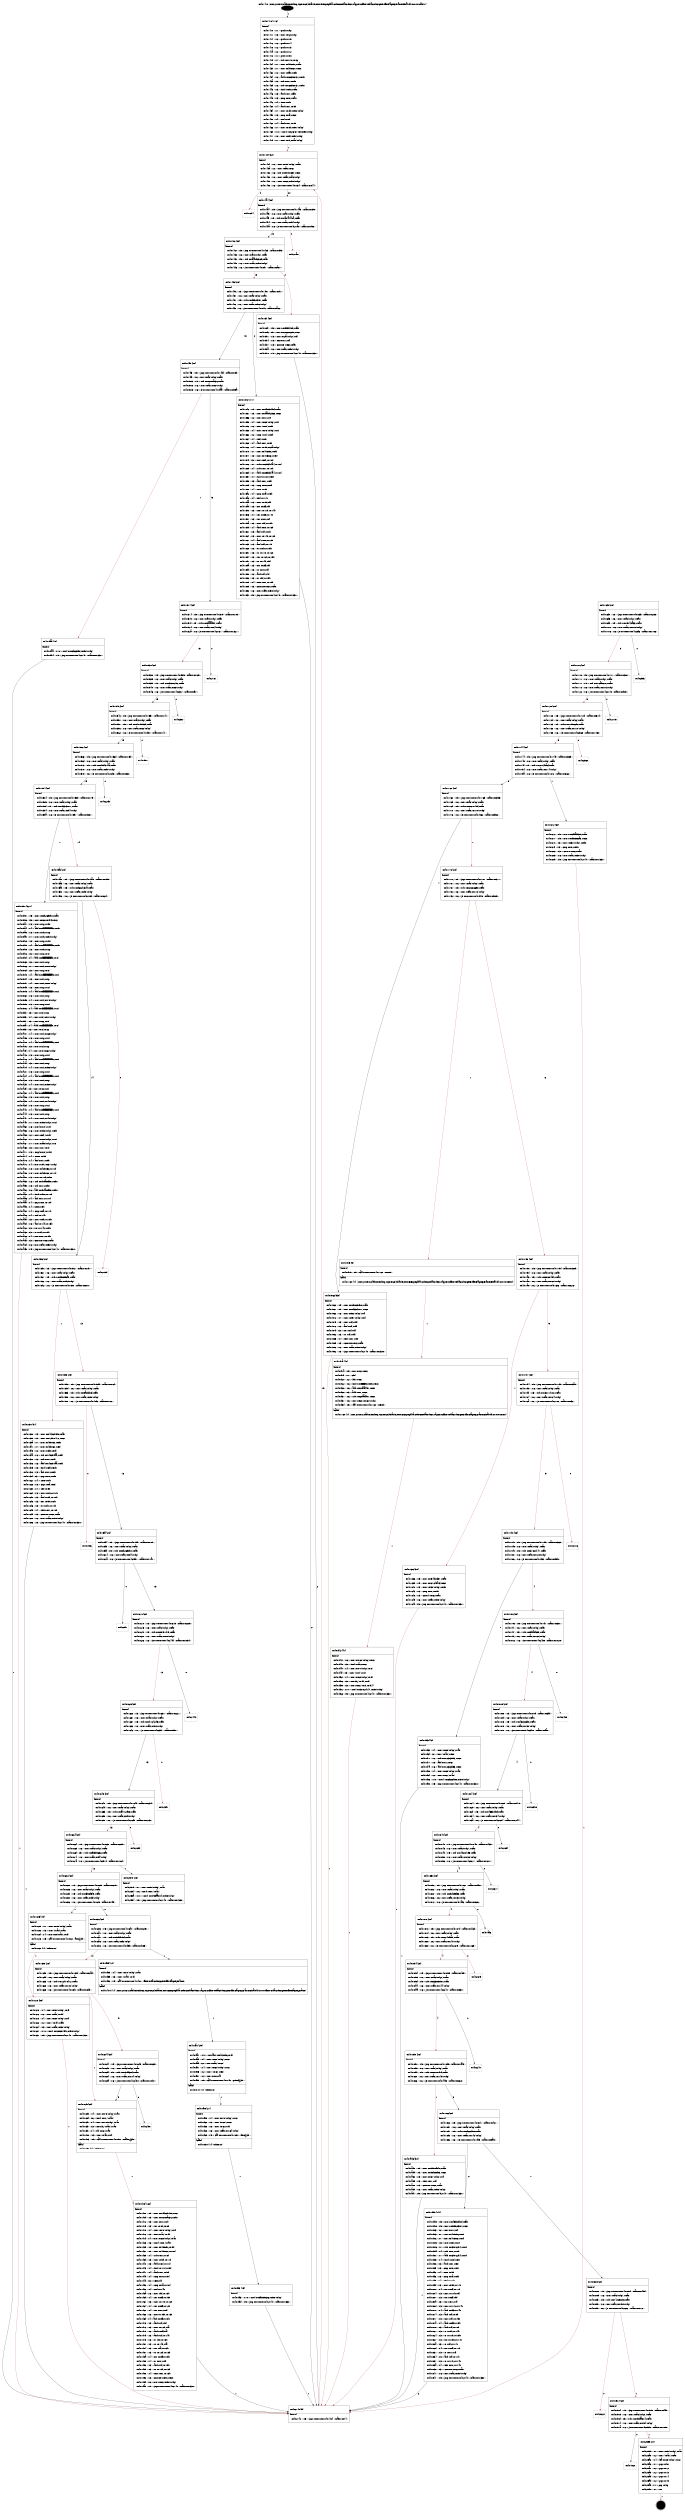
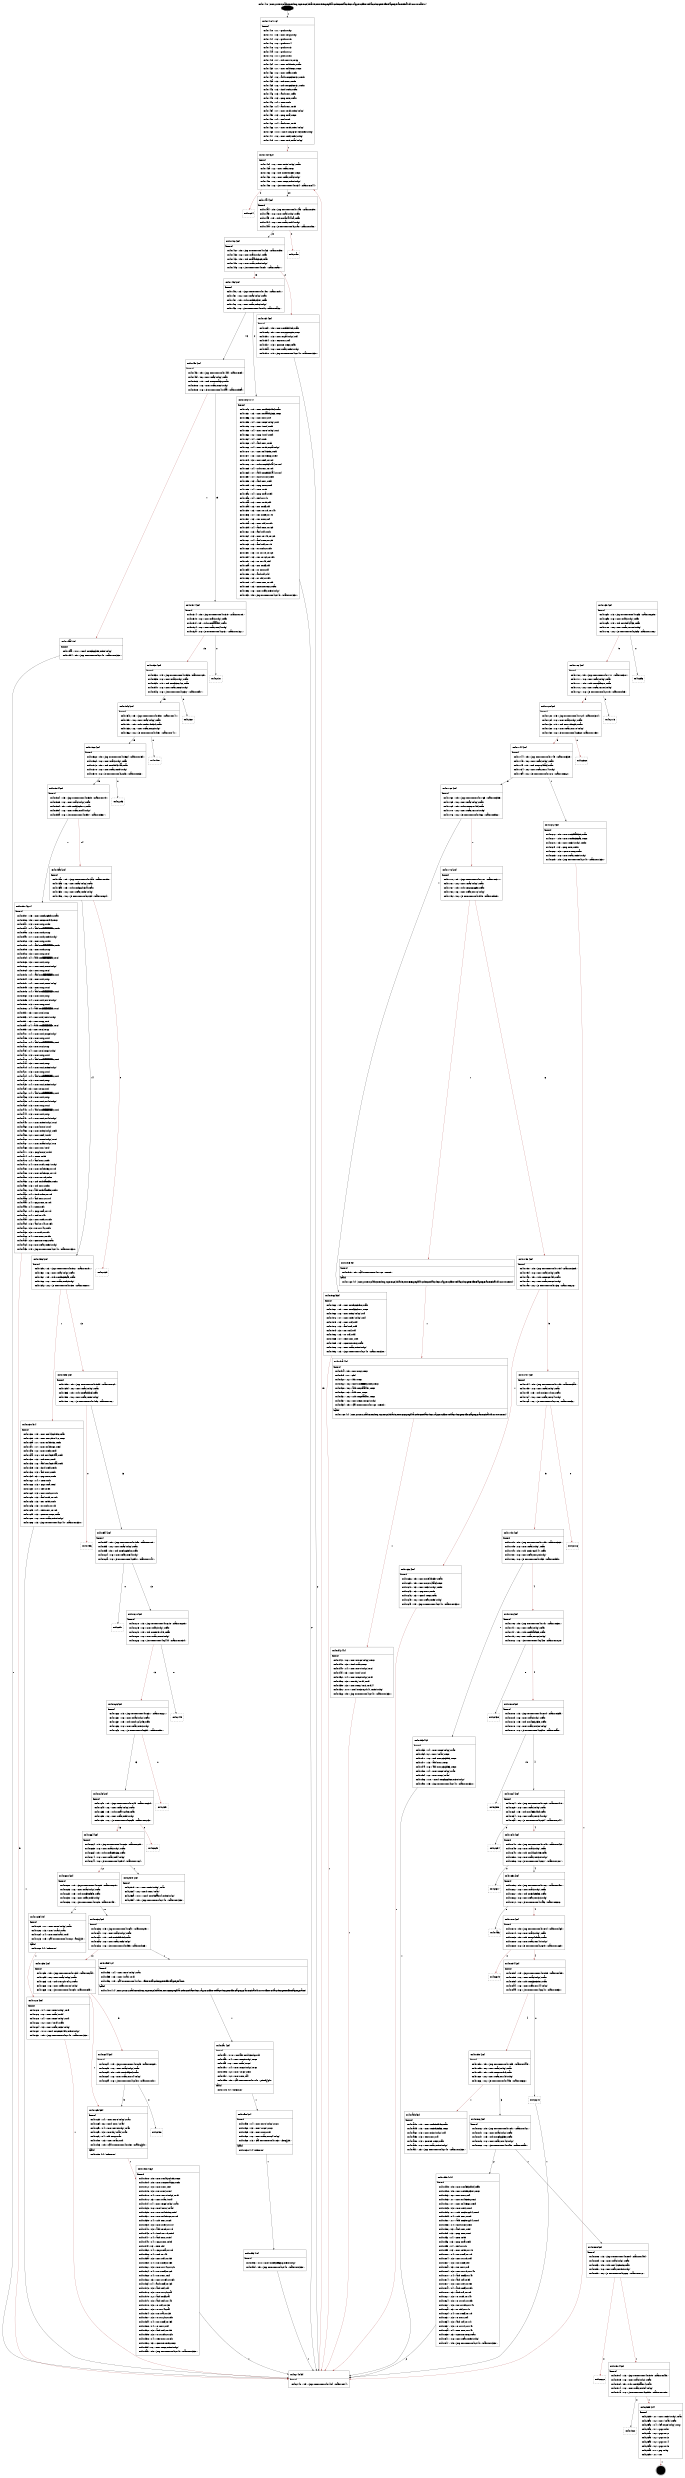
(531, 1762) -> (526, 1762)
(19, 1848) -> (19, 1848)
(418, 2325) -> (530, 2308)
